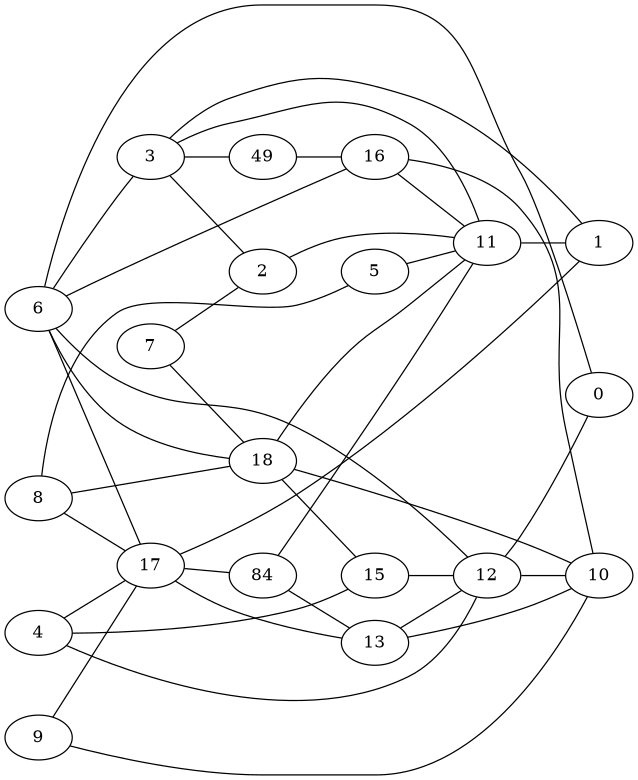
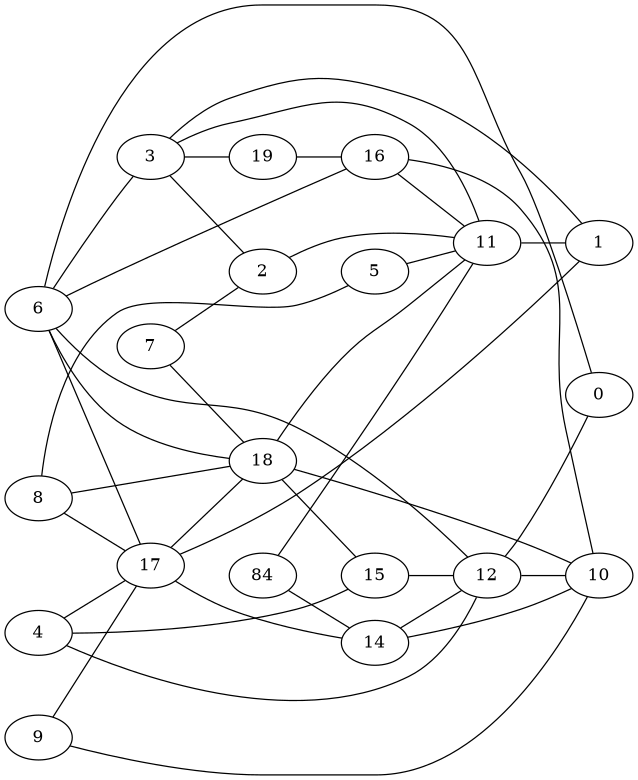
(263, 157) -> (263, 157)
(207, 571) -> (207, 513)
(375, 643) -> (375, 643)
